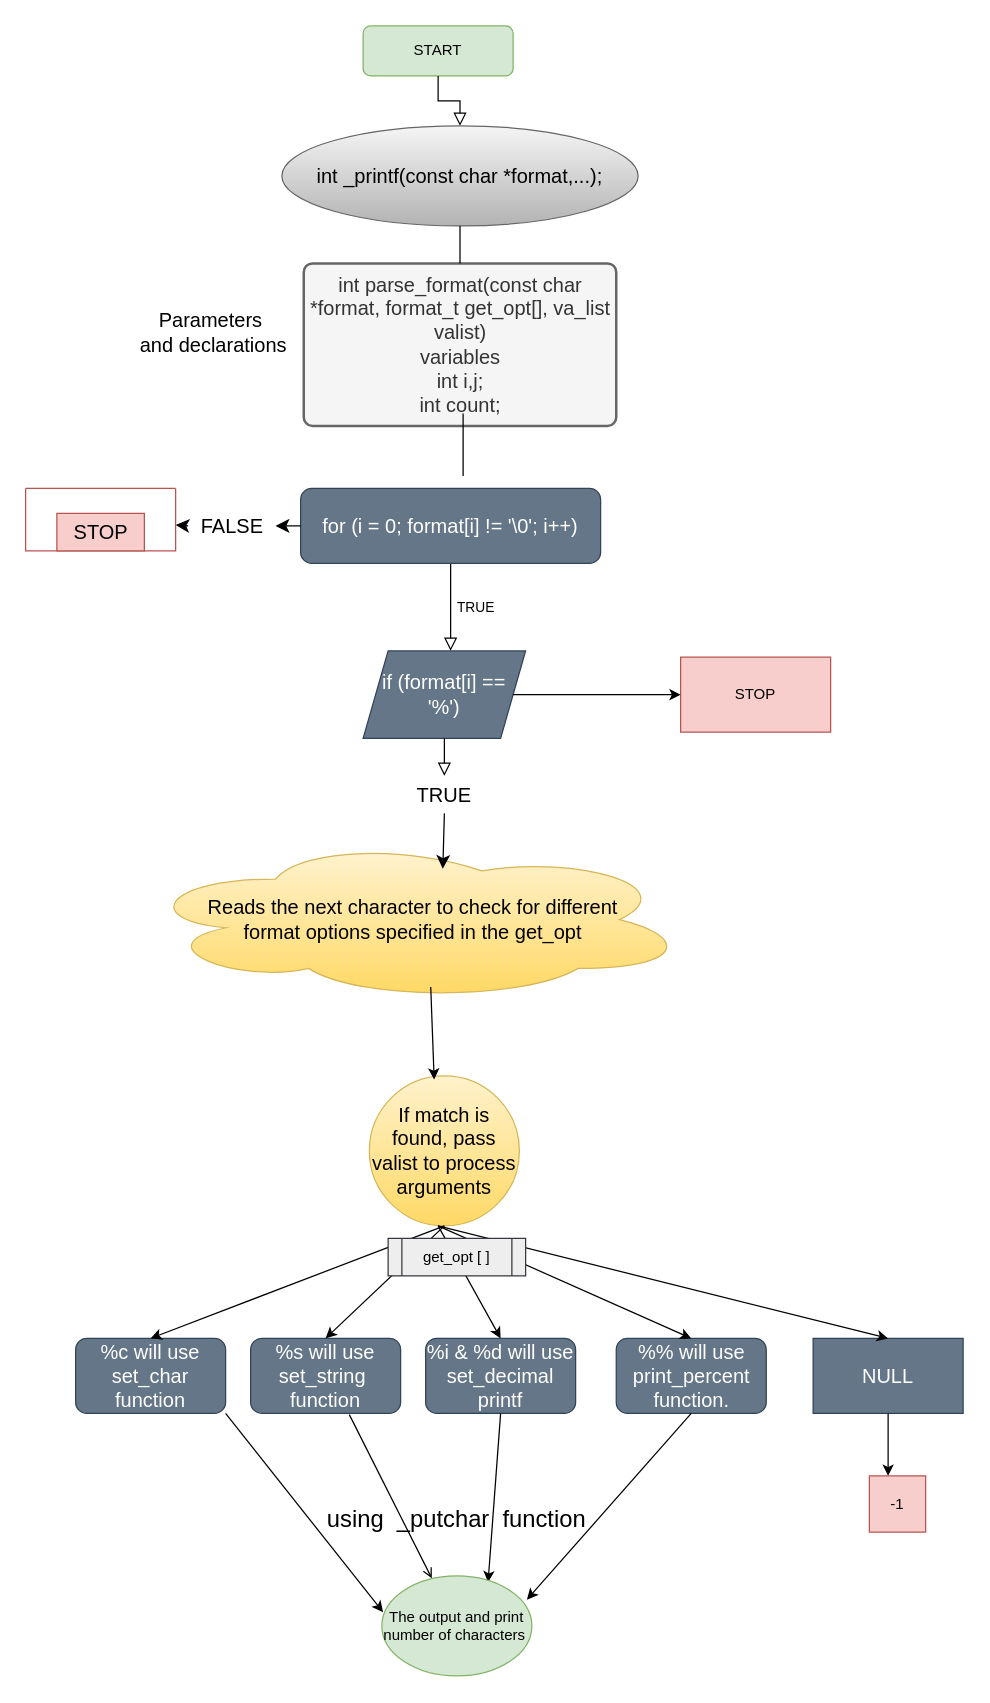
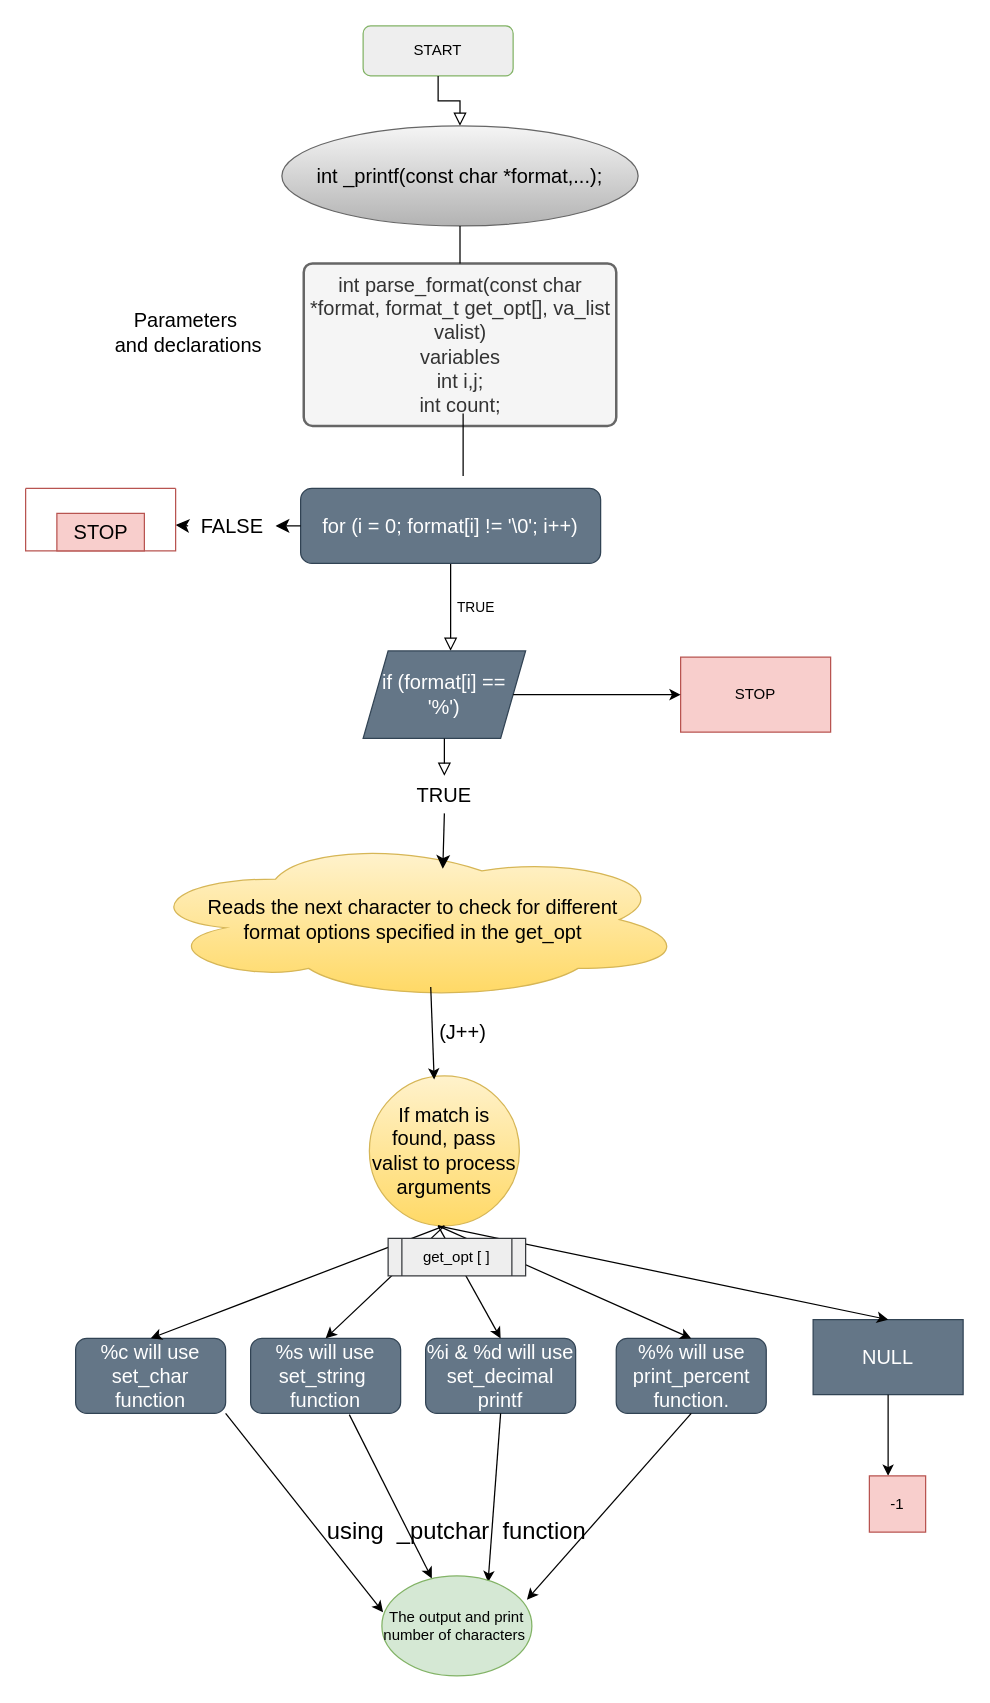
(438, 51) -> (438, 51)
(213, 332) -> (188, 332)
none -> (463, 1032)
(888, 1376) -> (888, 1357)
(457, 1519) -> (457, 1532)
(428, 1571) -> (427, 1569)
